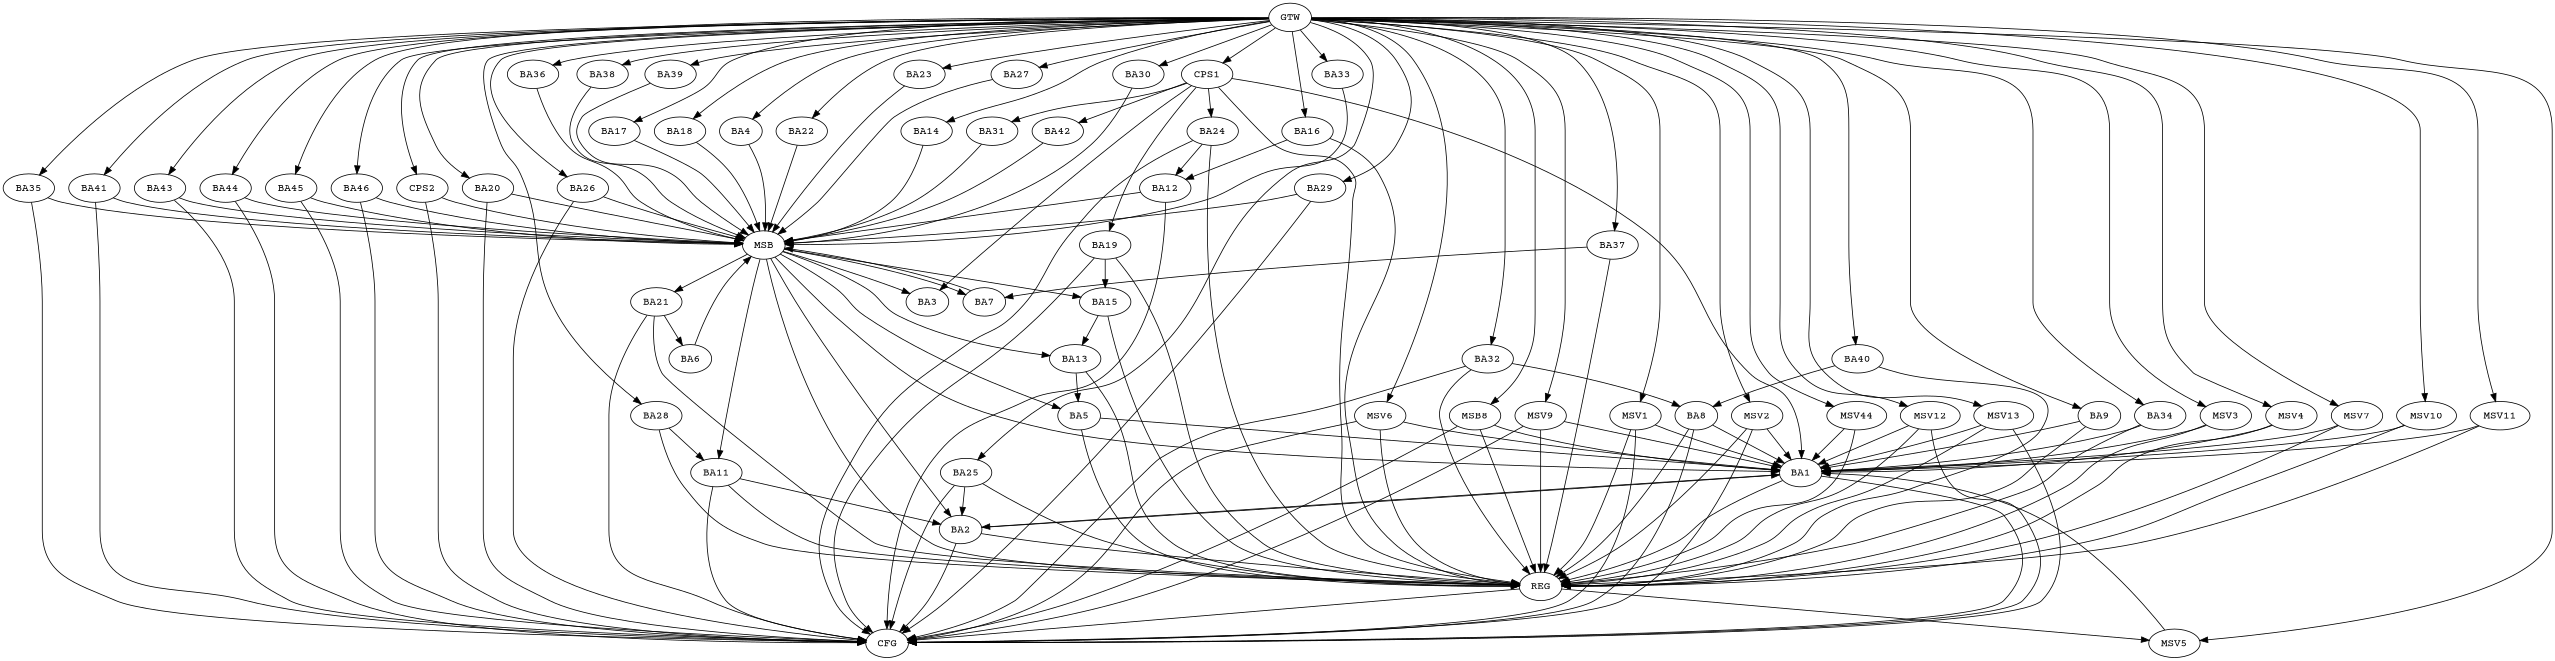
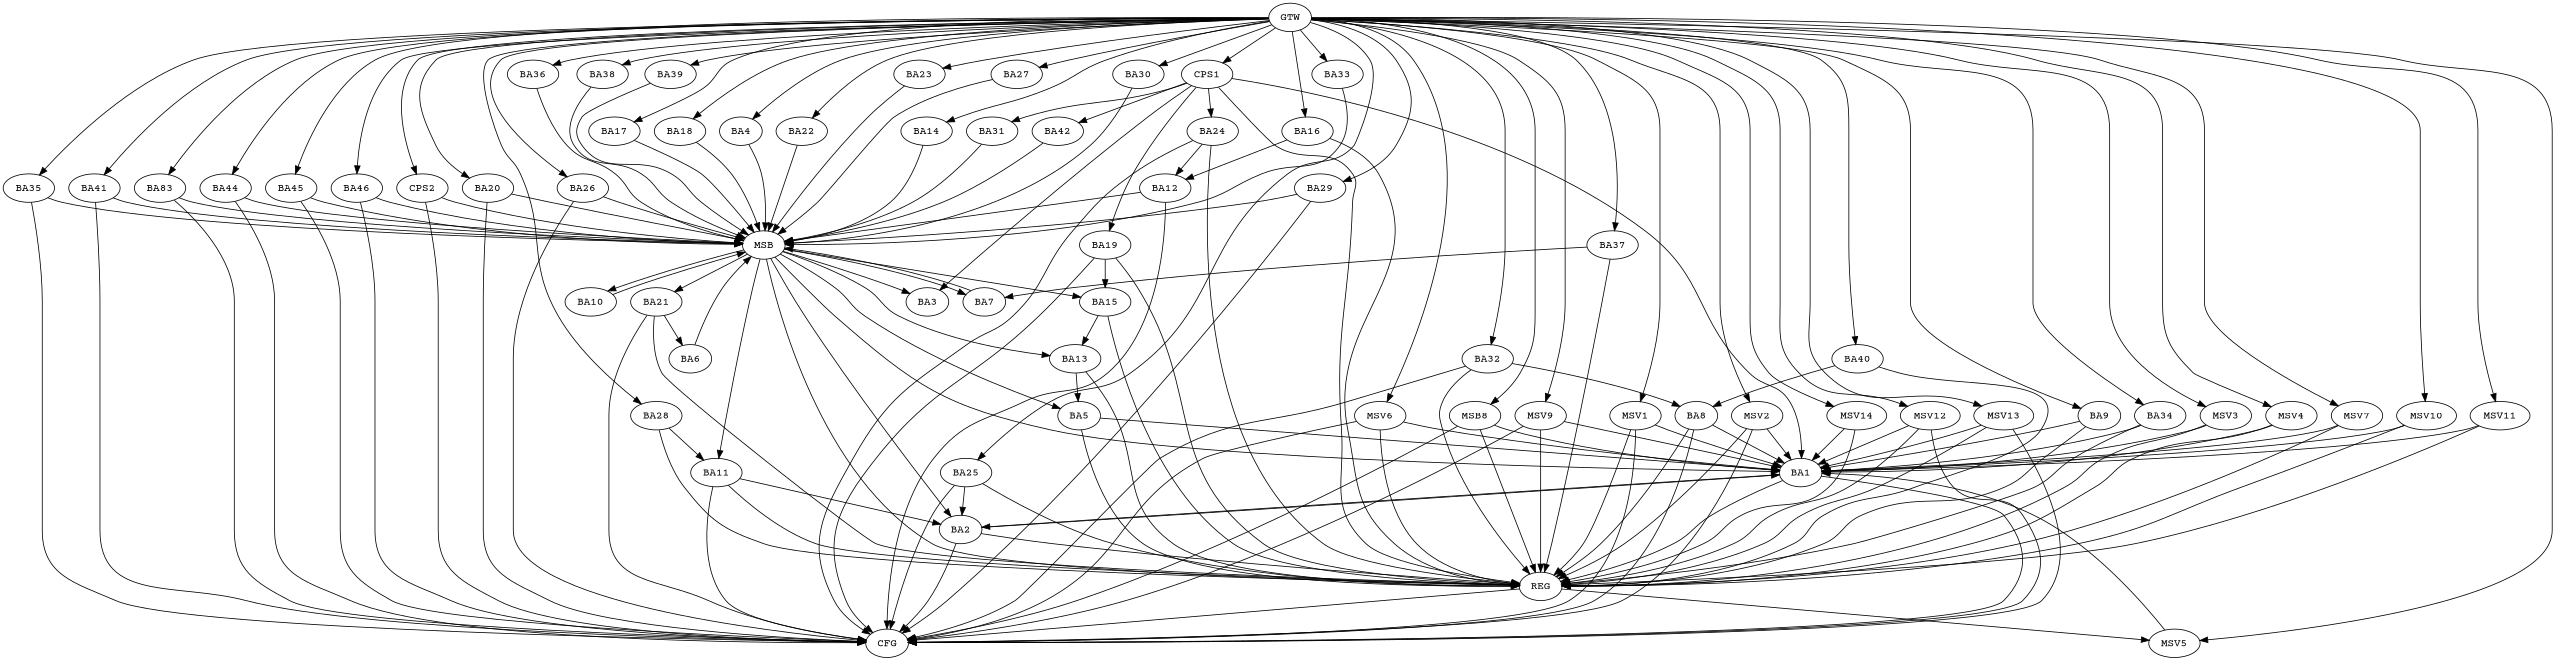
(160, 188) -> (160, 188)
none -> (591, 302)
(1857, 416) -> (1857, 416)
